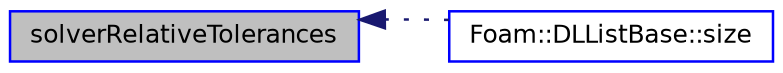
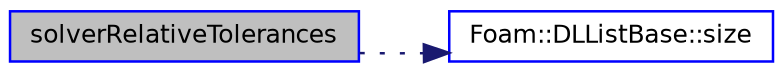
(417, 20) -> (392, 53)
